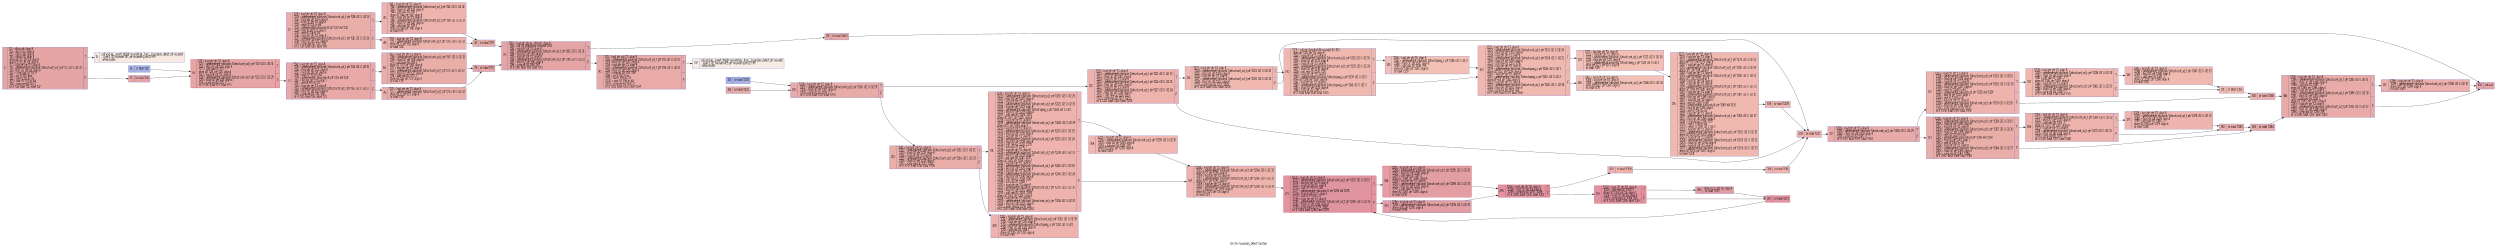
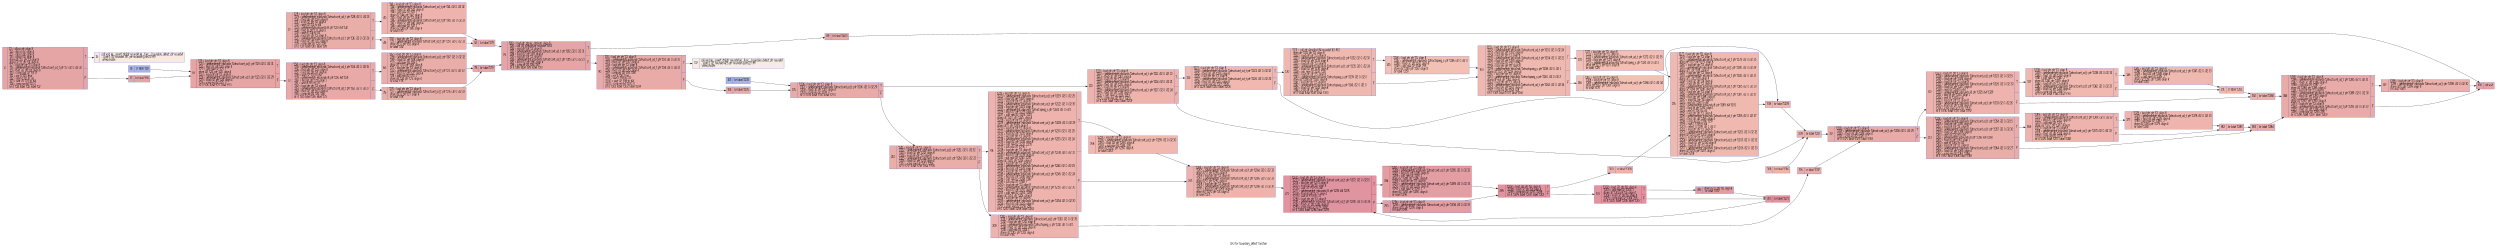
(1550, 41) -> (1557, 98)
(621, 57) -> (620, 57)
none -> (704, 88)
(2307, 91) -> (2307, 91)
(1854, 134) -> (1854, 134)
(1698, 170) -> (1647, 151)
none -> (1809, 171)
